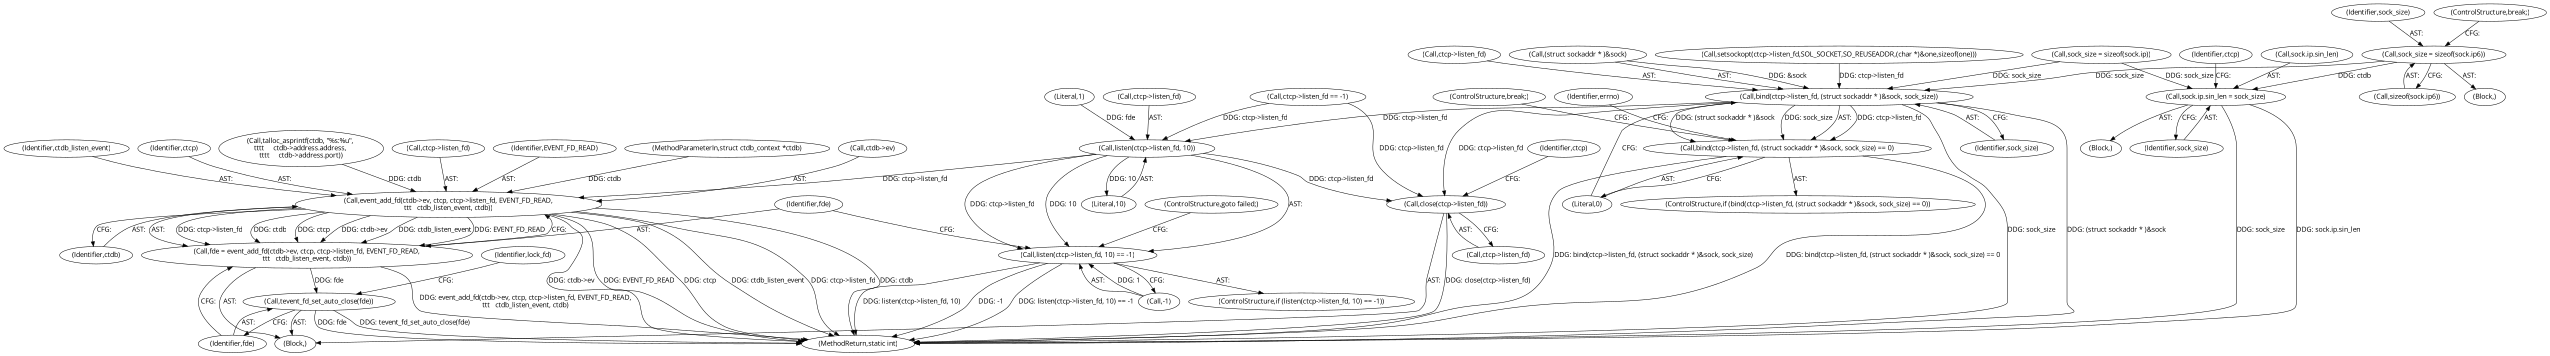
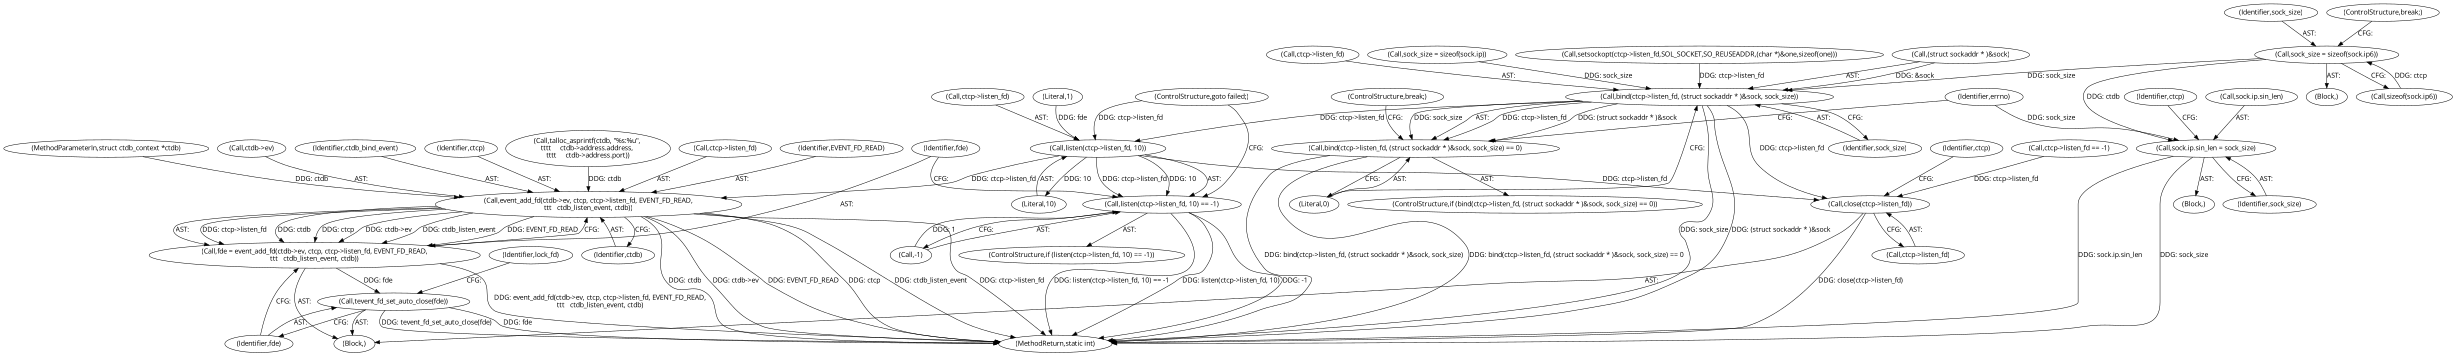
(2154, 76) -> (2083, 128)
(2414, 76) -> (2411, 76)
(1217, 117) -> (1109, 108)
(67, 149) -> (355, 149)
